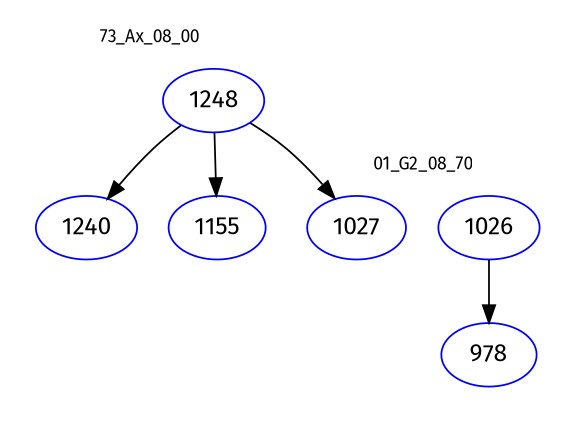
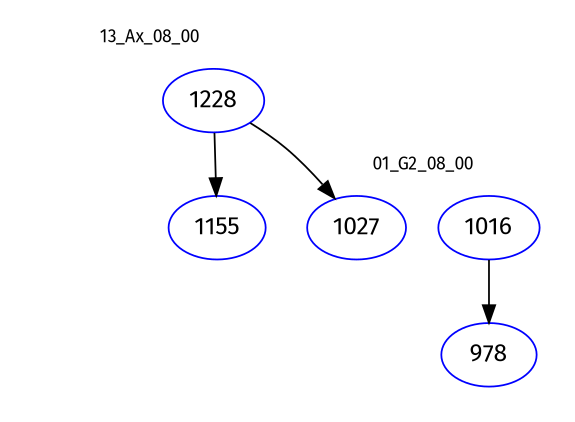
(150, 38) -> (150, 38)
(214, 101) -> (214, 101)
(424, 165) -> (424, 165)
(86, 228) -> none
(489, 228) -> (489, 228)
